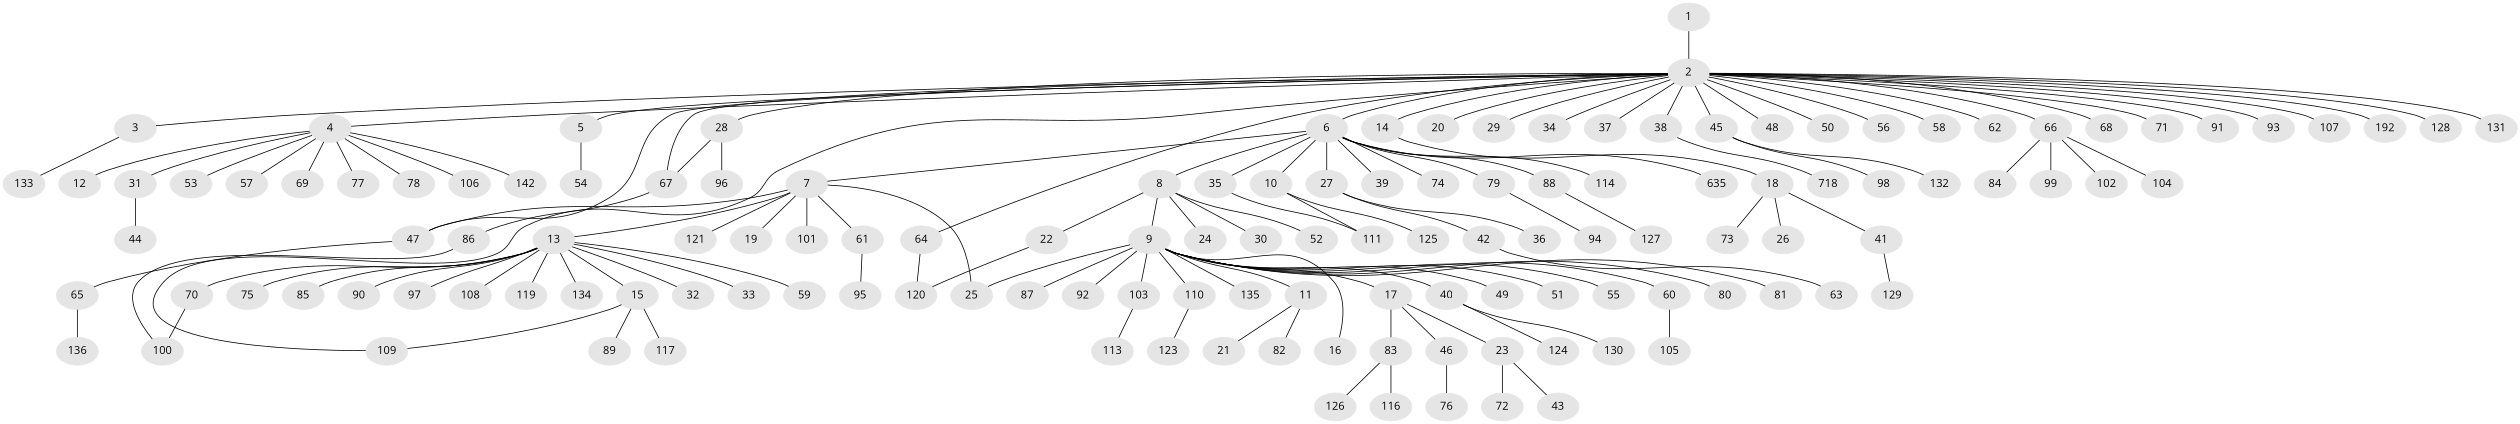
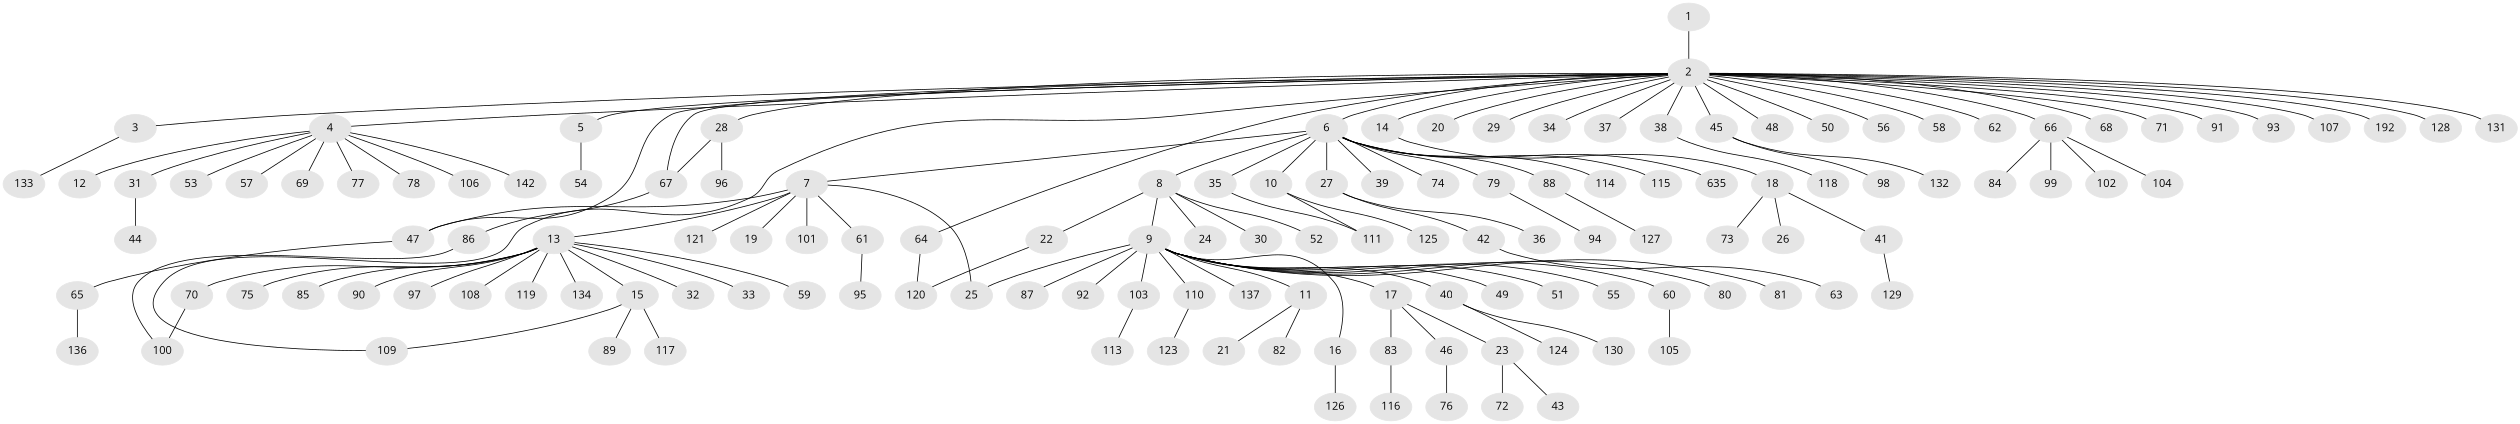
none -> (1661, 184)
(1828, 184) -> (1828, 184)
(1250, 296) -> (1250, 296)
(1363, 379) -> (1335, 379)
